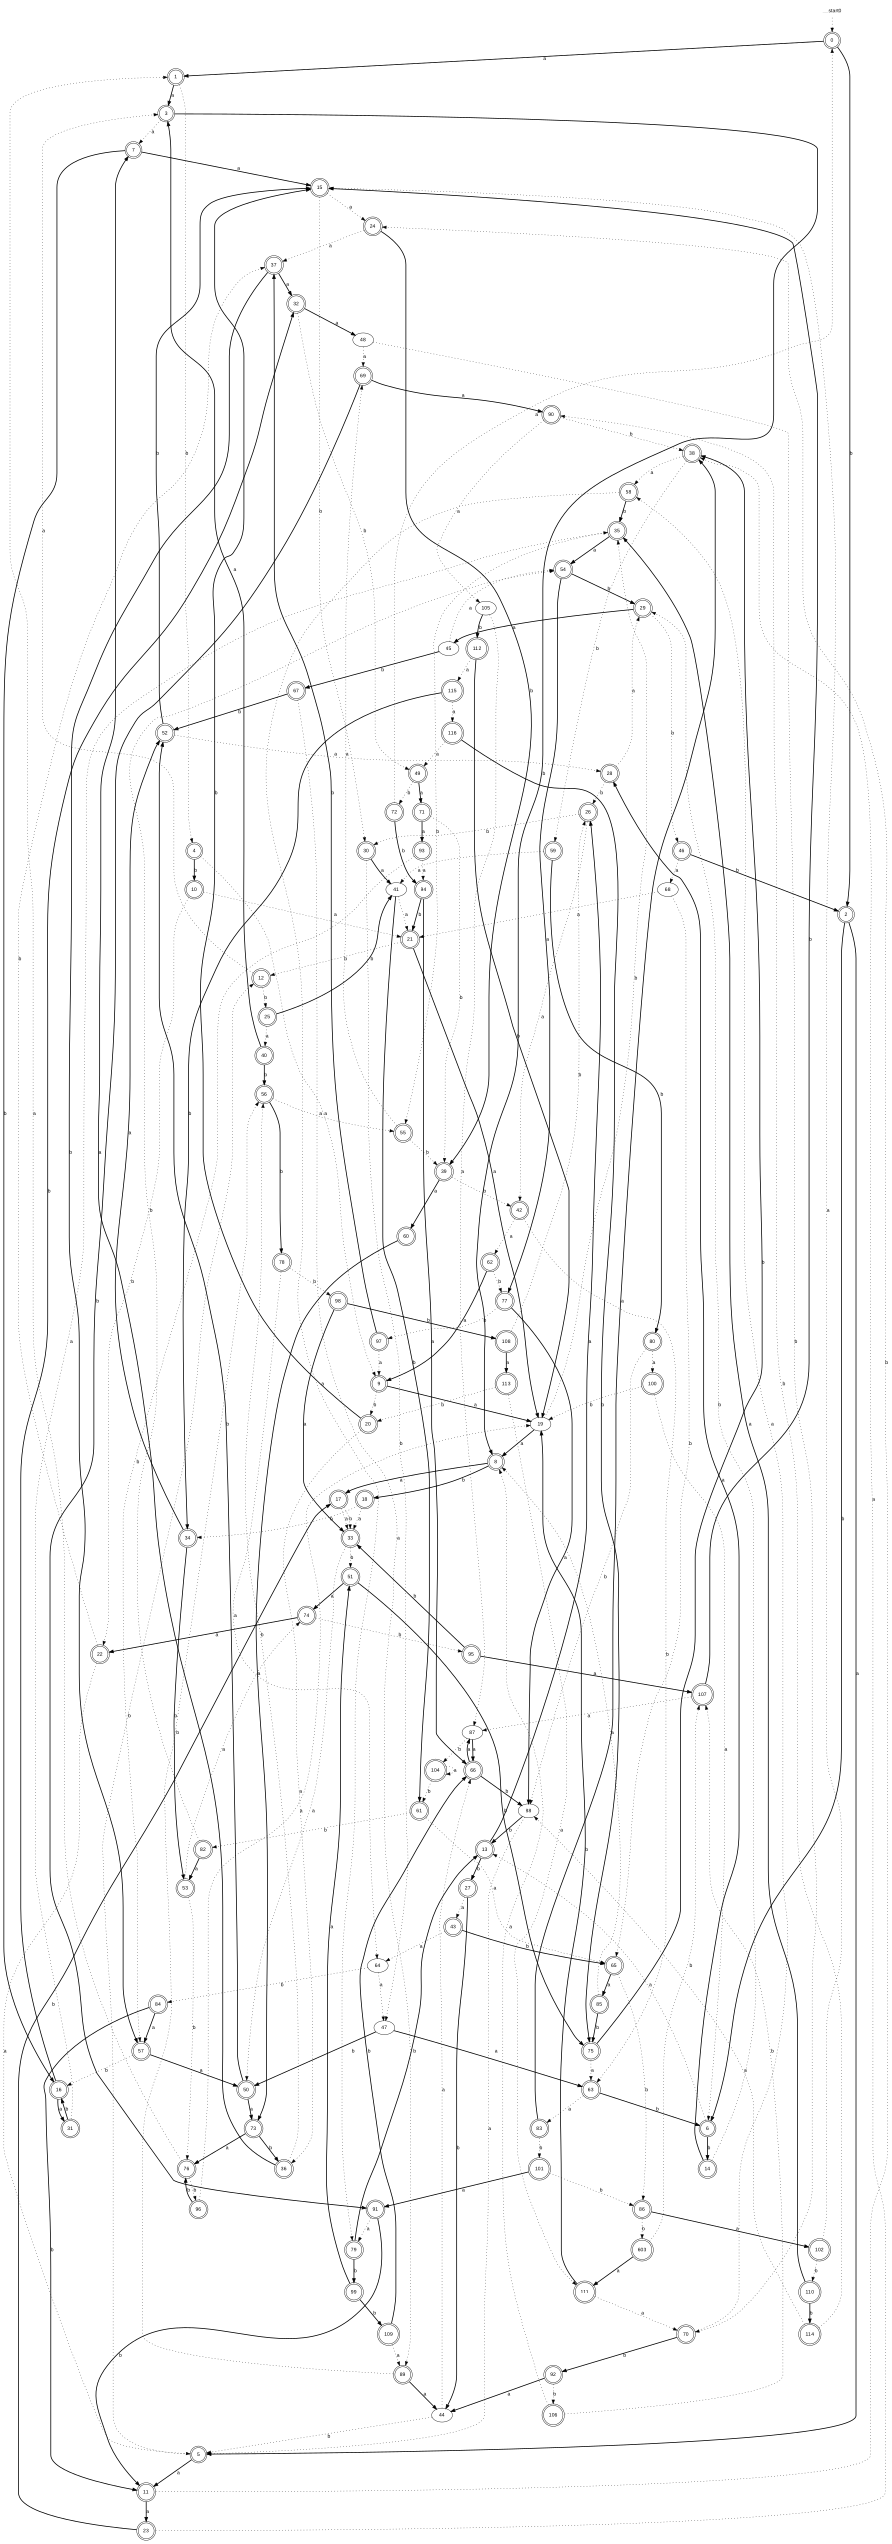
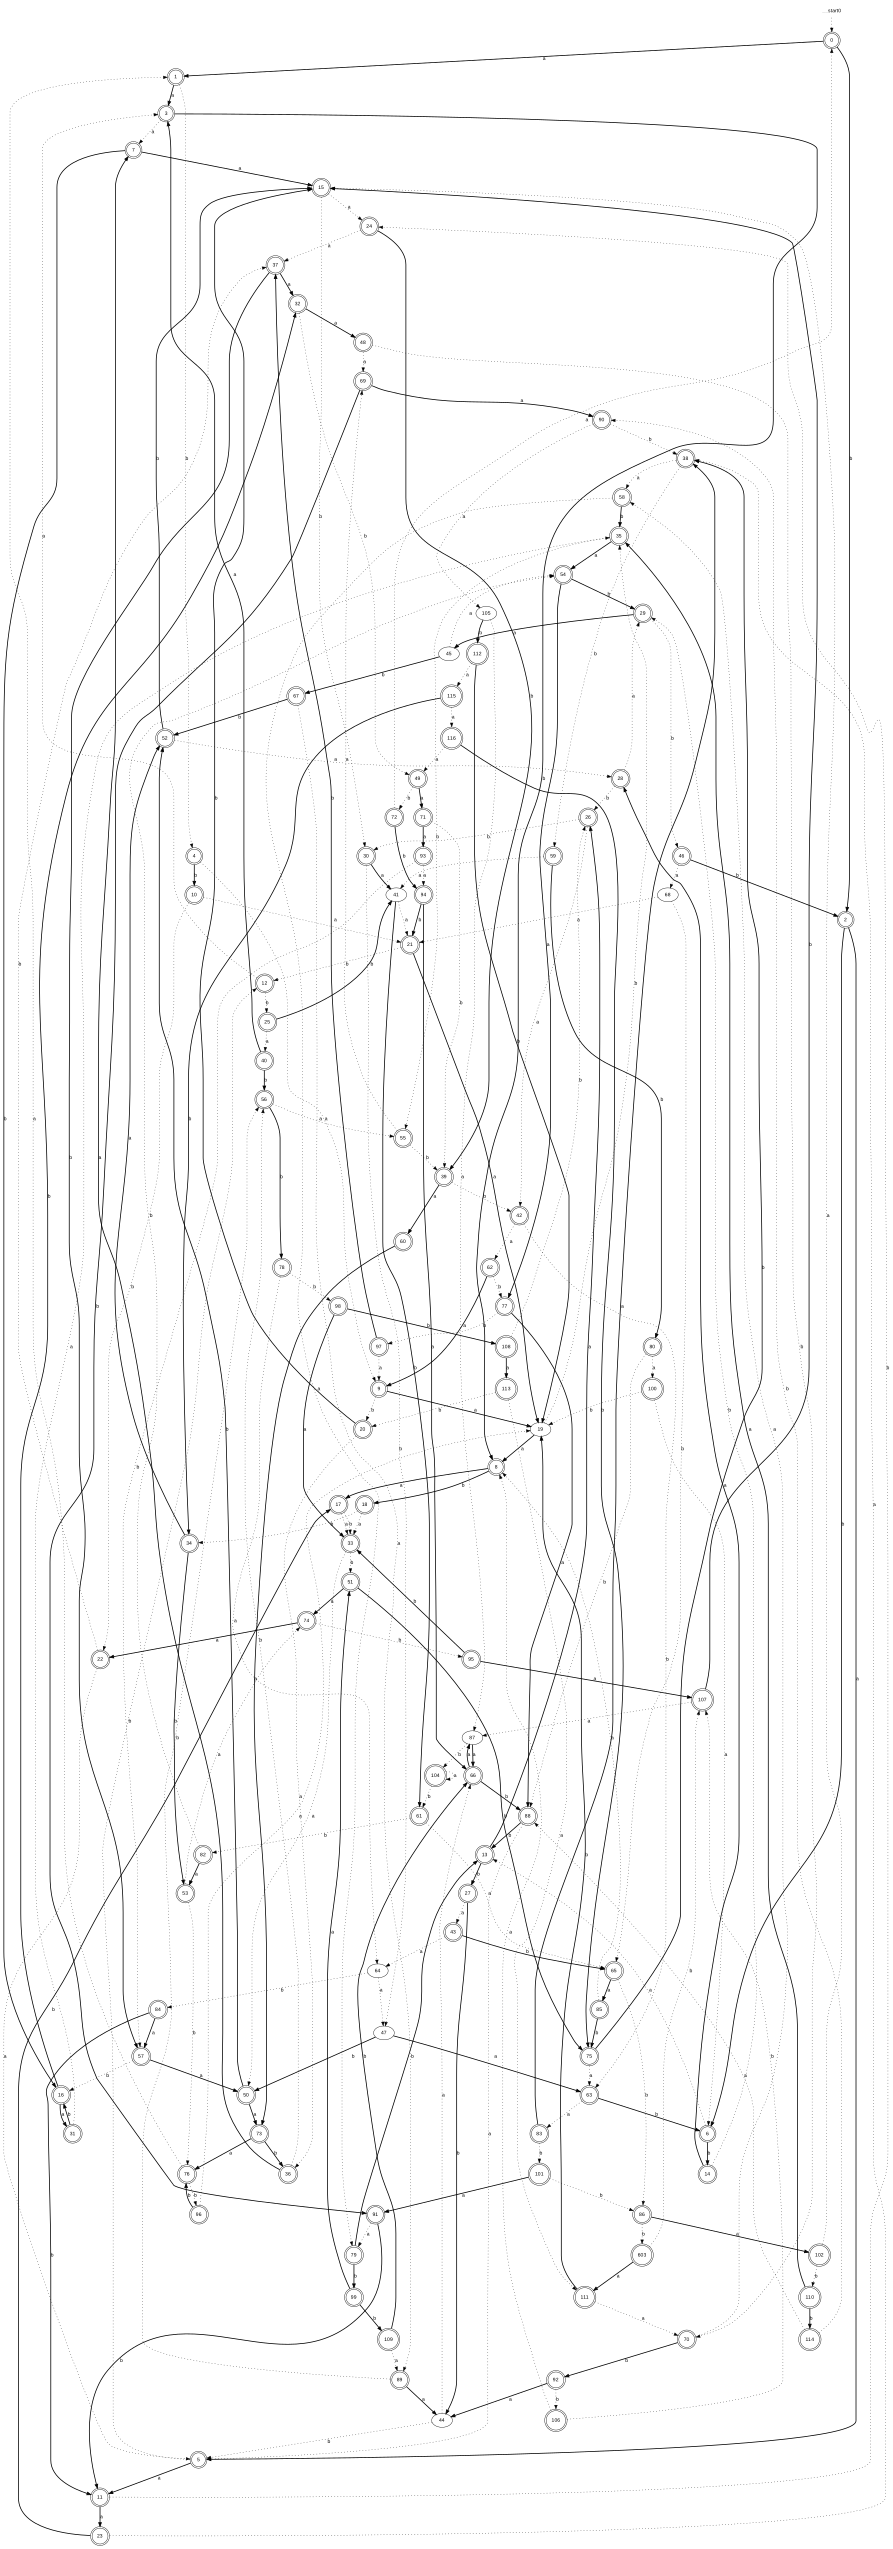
(363, 340) -> (363, 342)
(529, 1811) -> (528, 1816)
